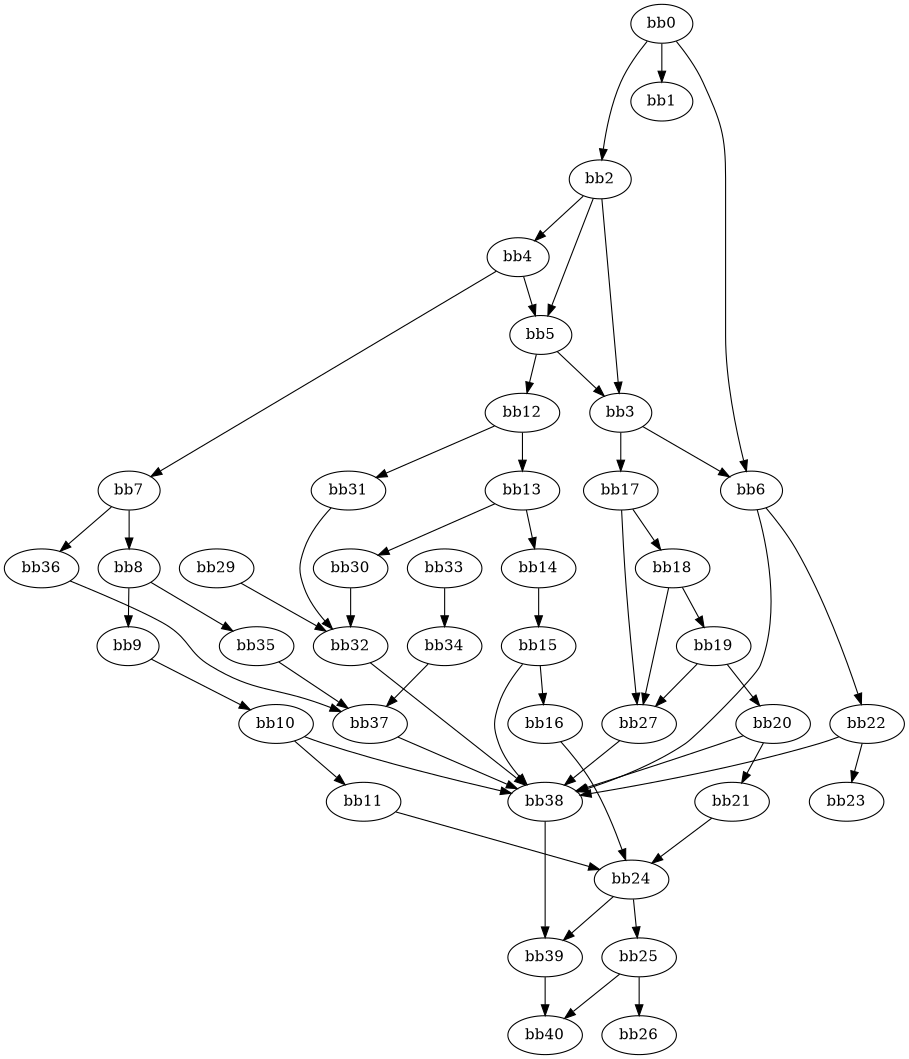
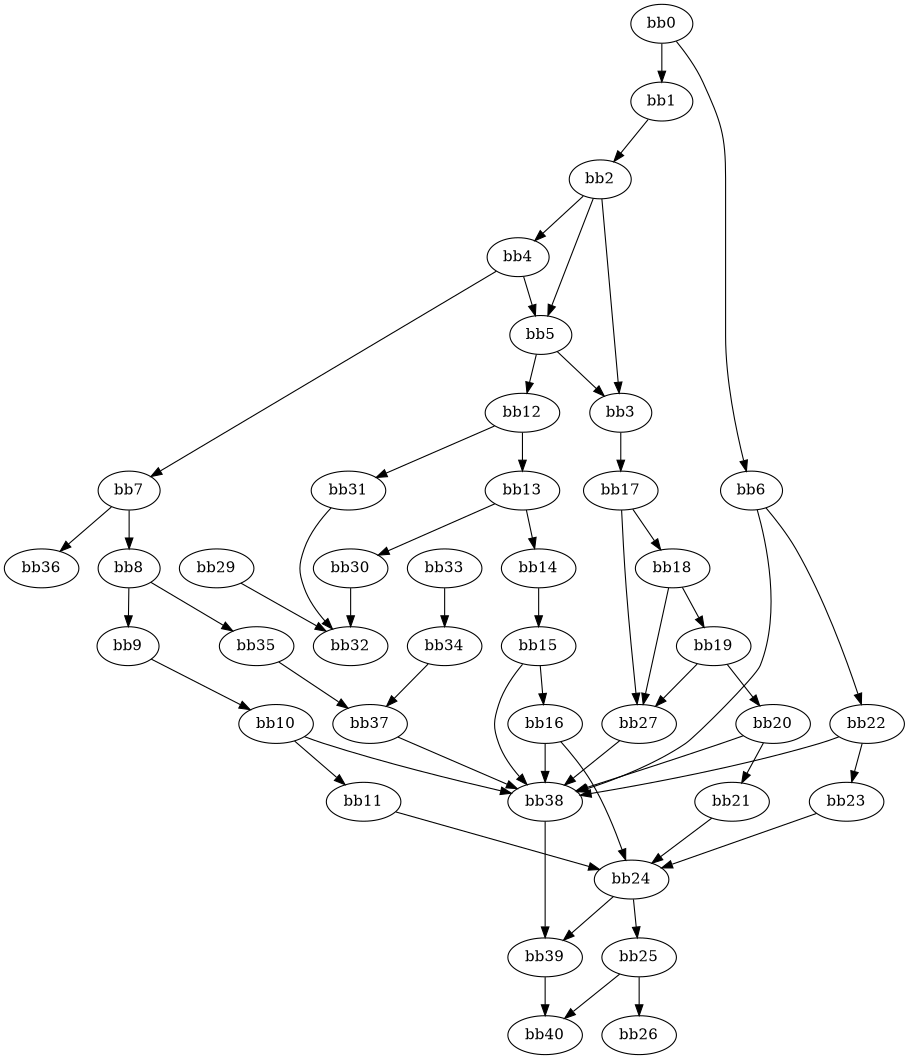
(617, 92) -> (634, 136)
(681, 449) -> none
(196, 654) -> none
(443, 720) -> (545, 758)
none -> (744, 839)
